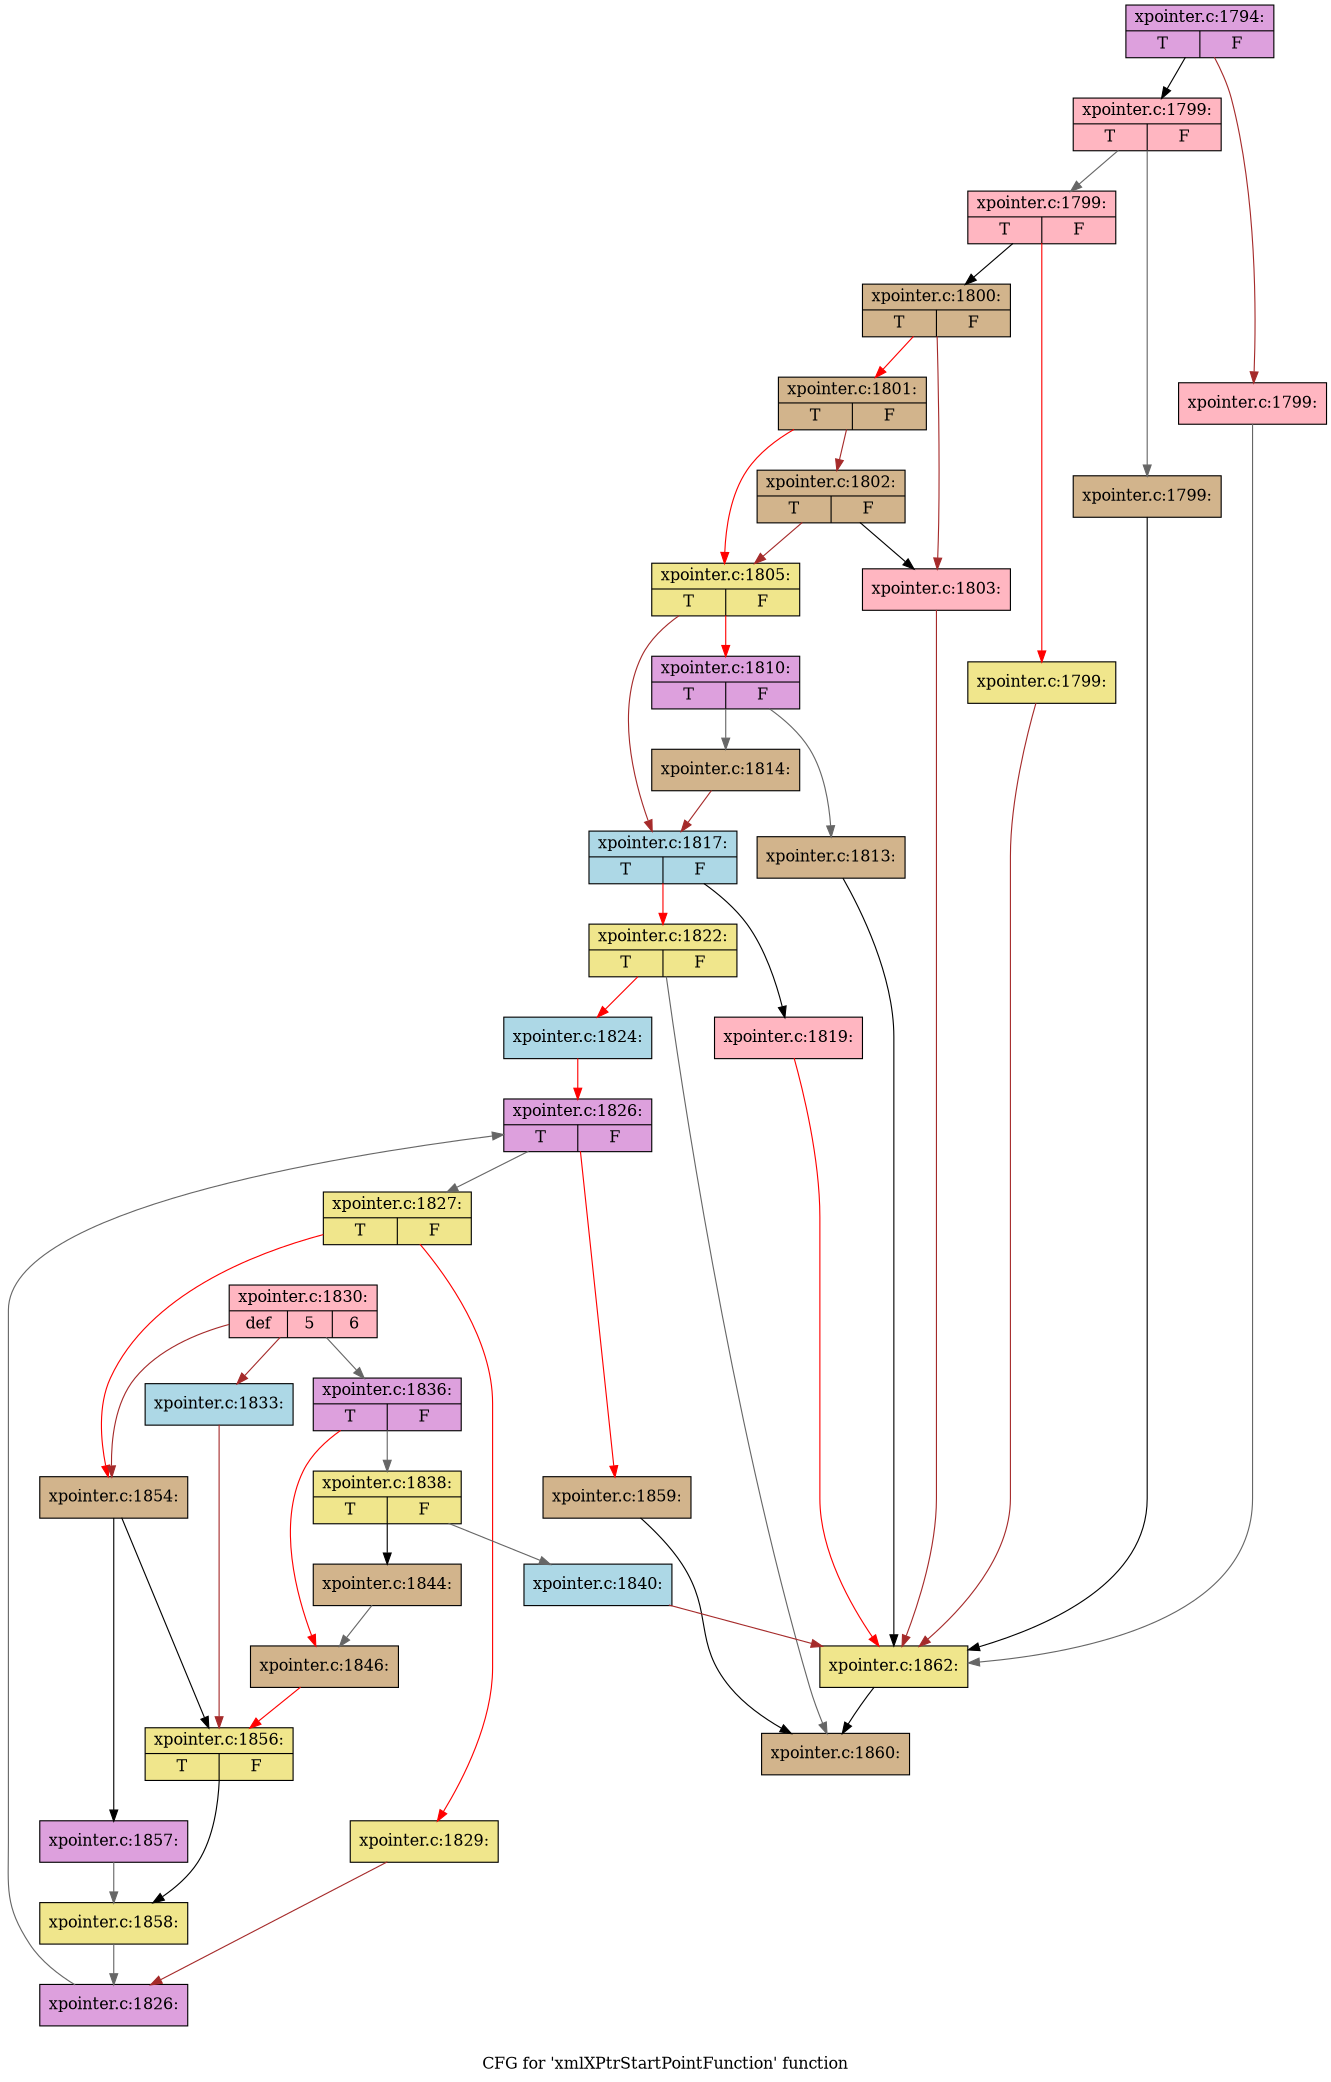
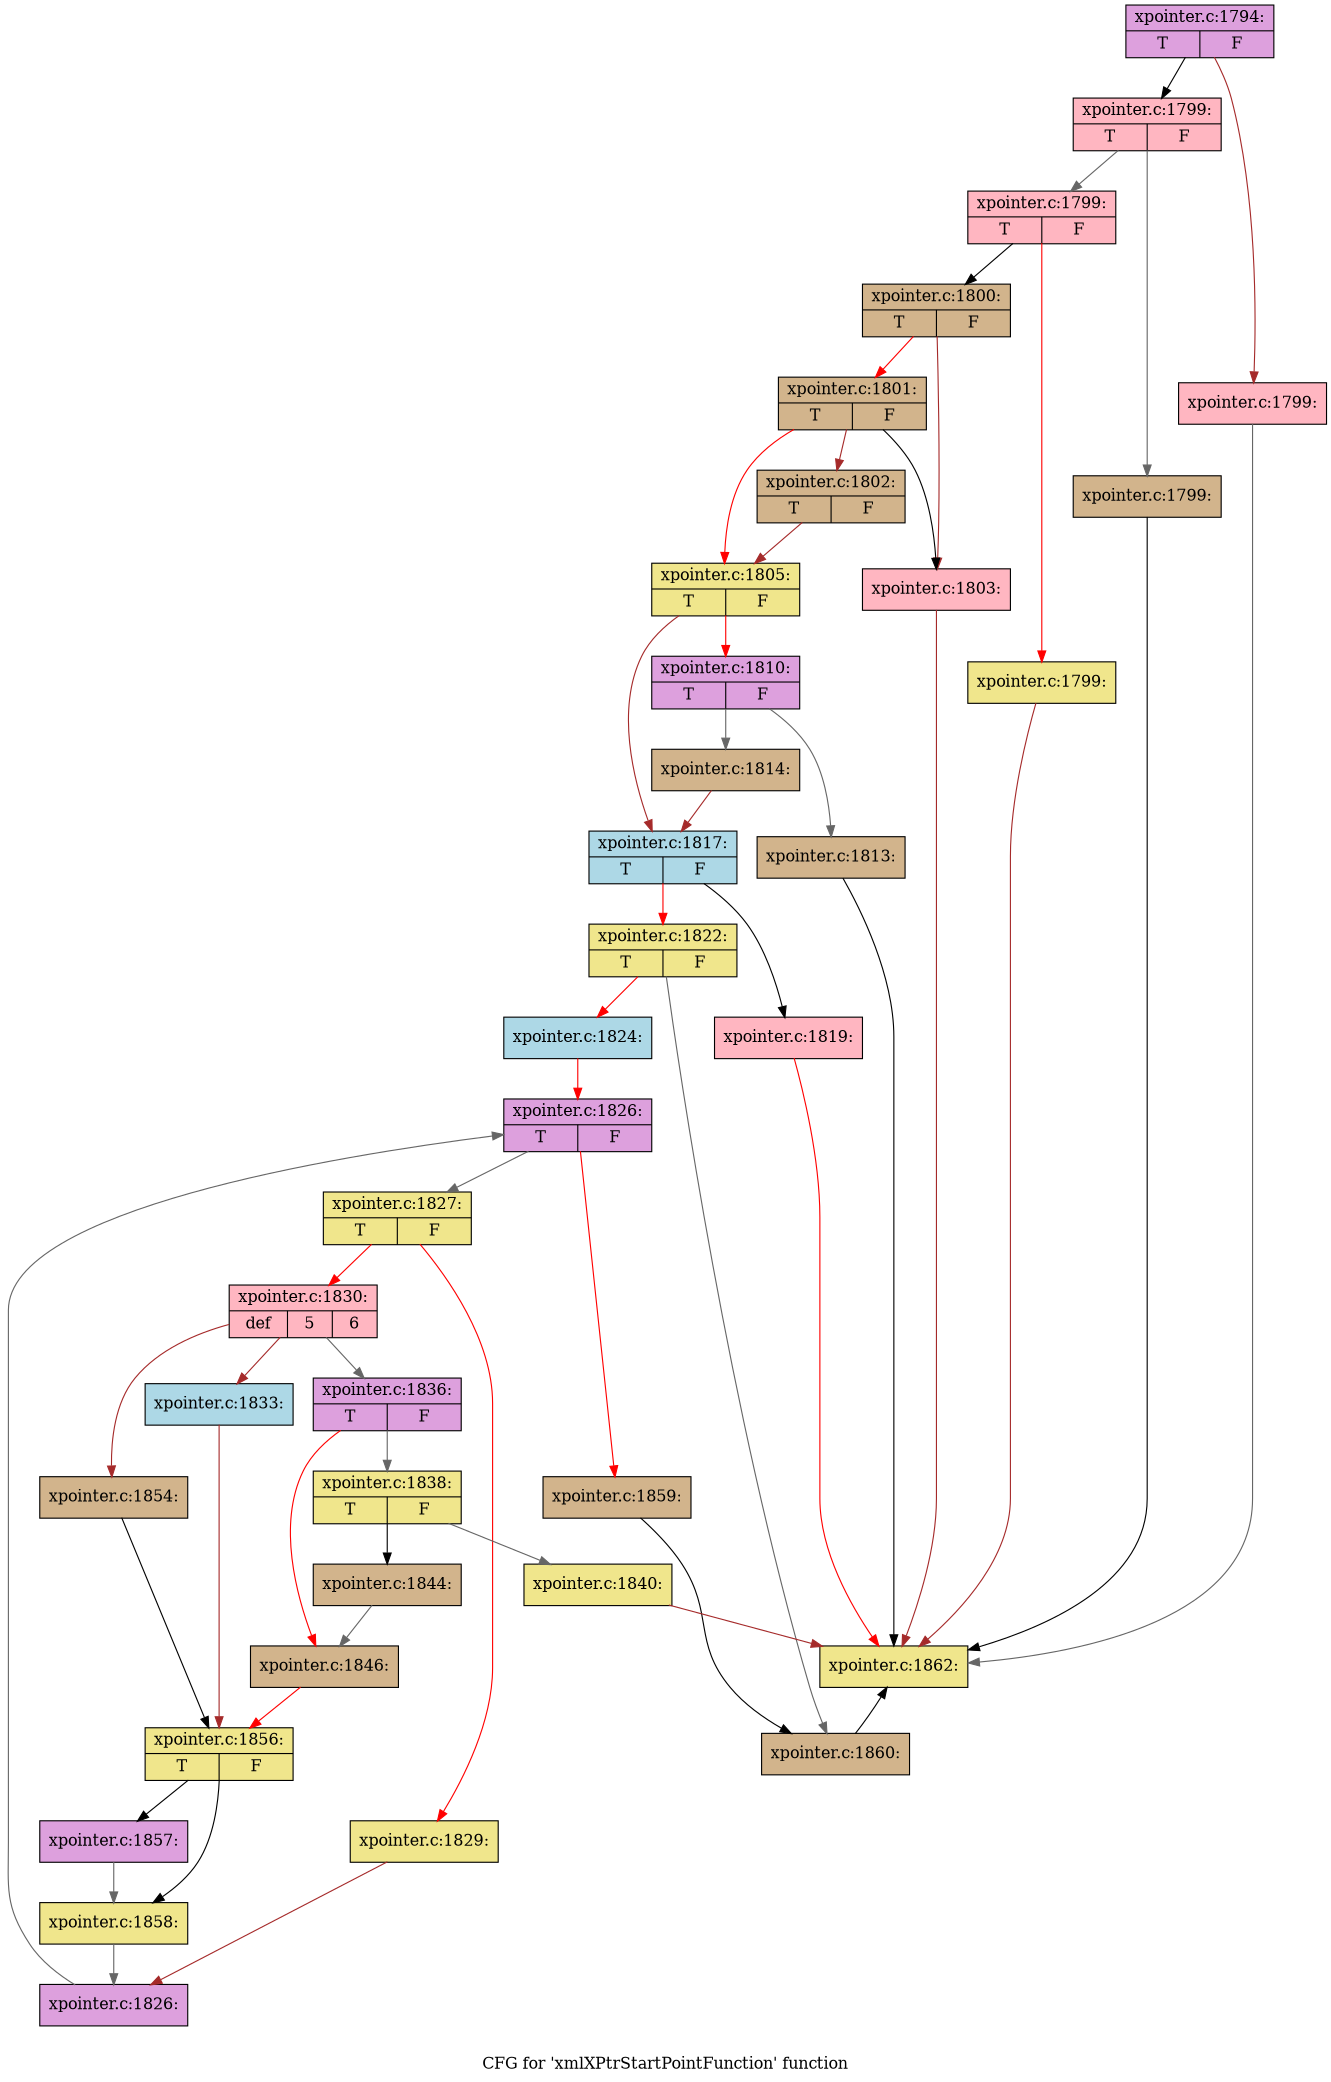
(883, 542) -> (923, 488)
(165, 1310) -> (354, 1261)
(598, 1585) -> (598, 1585)
(114, 1664) -> (167, 1797)
(861, 1705) -> (869, 1716)
